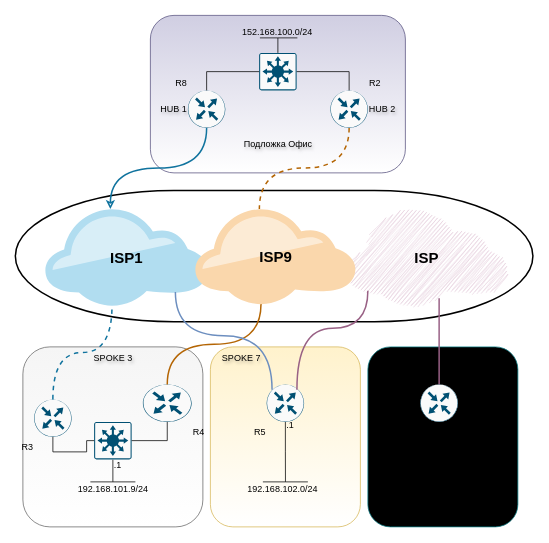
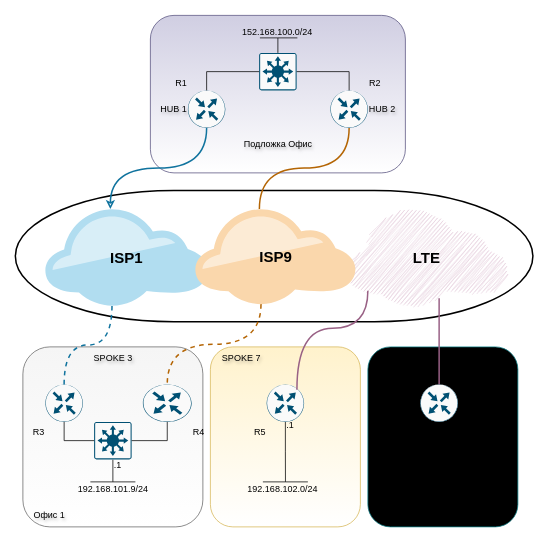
(182, 83) -> (182, 83)
(303, 168) -> (303, 168)
(427, 257) -> (427, 257)
(227, 336) -> none
(213, 344) -> (213, 344)
(53, 418) -> (64, 403)
none -> (49, 516)
